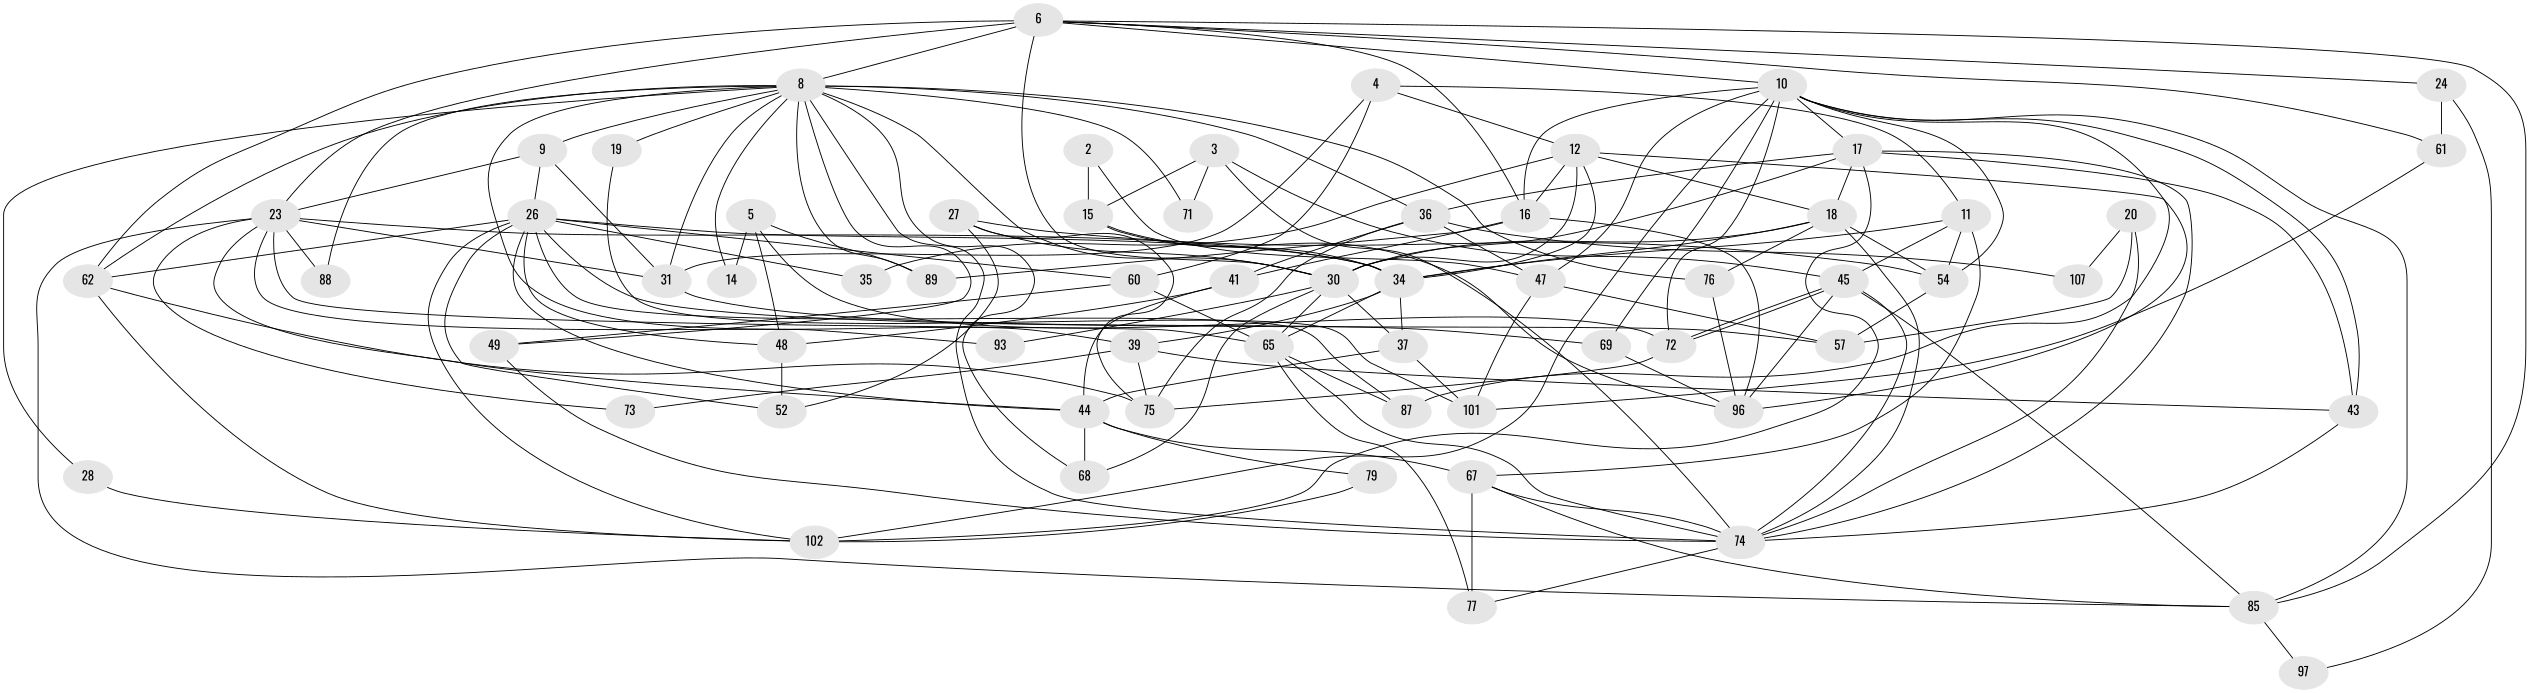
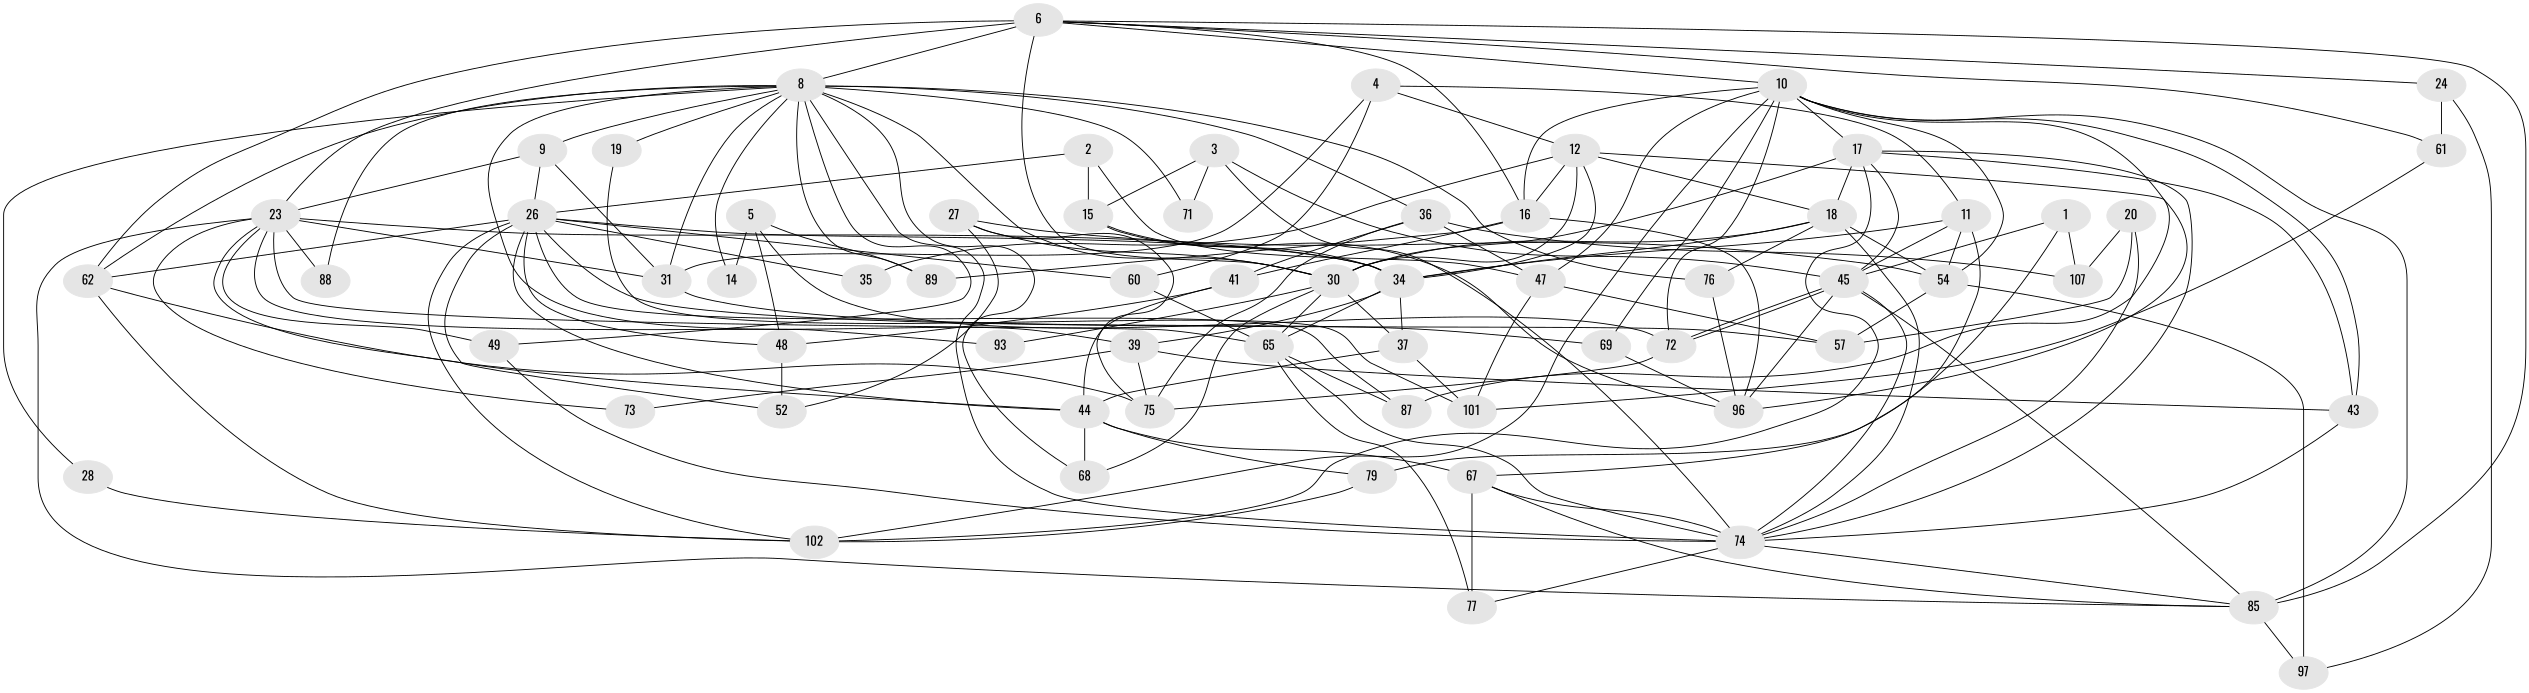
(1621, 179) -> (1898, 220)
none -> (810, 183)
none -> (2066, 216)
(815, 315) -> (306, 322)
none -> (2264, 364)
none -> (1997, 575)
